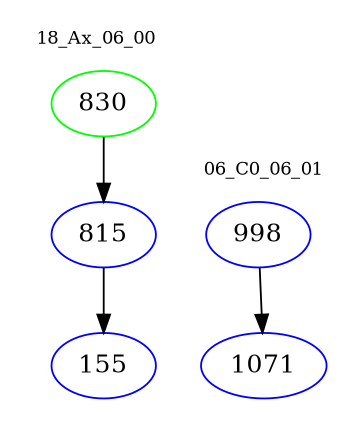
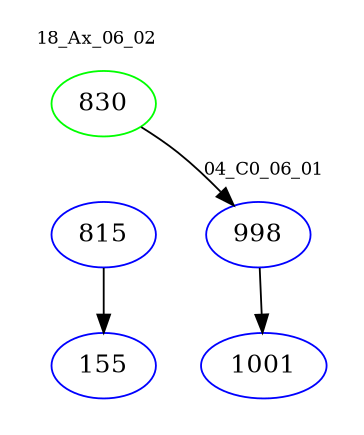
(96, 39) -> (96, 39)
(104, 160) -> (197, 169)
(264, 170) -> (264, 170)
(264, 366) -> (264, 366)
